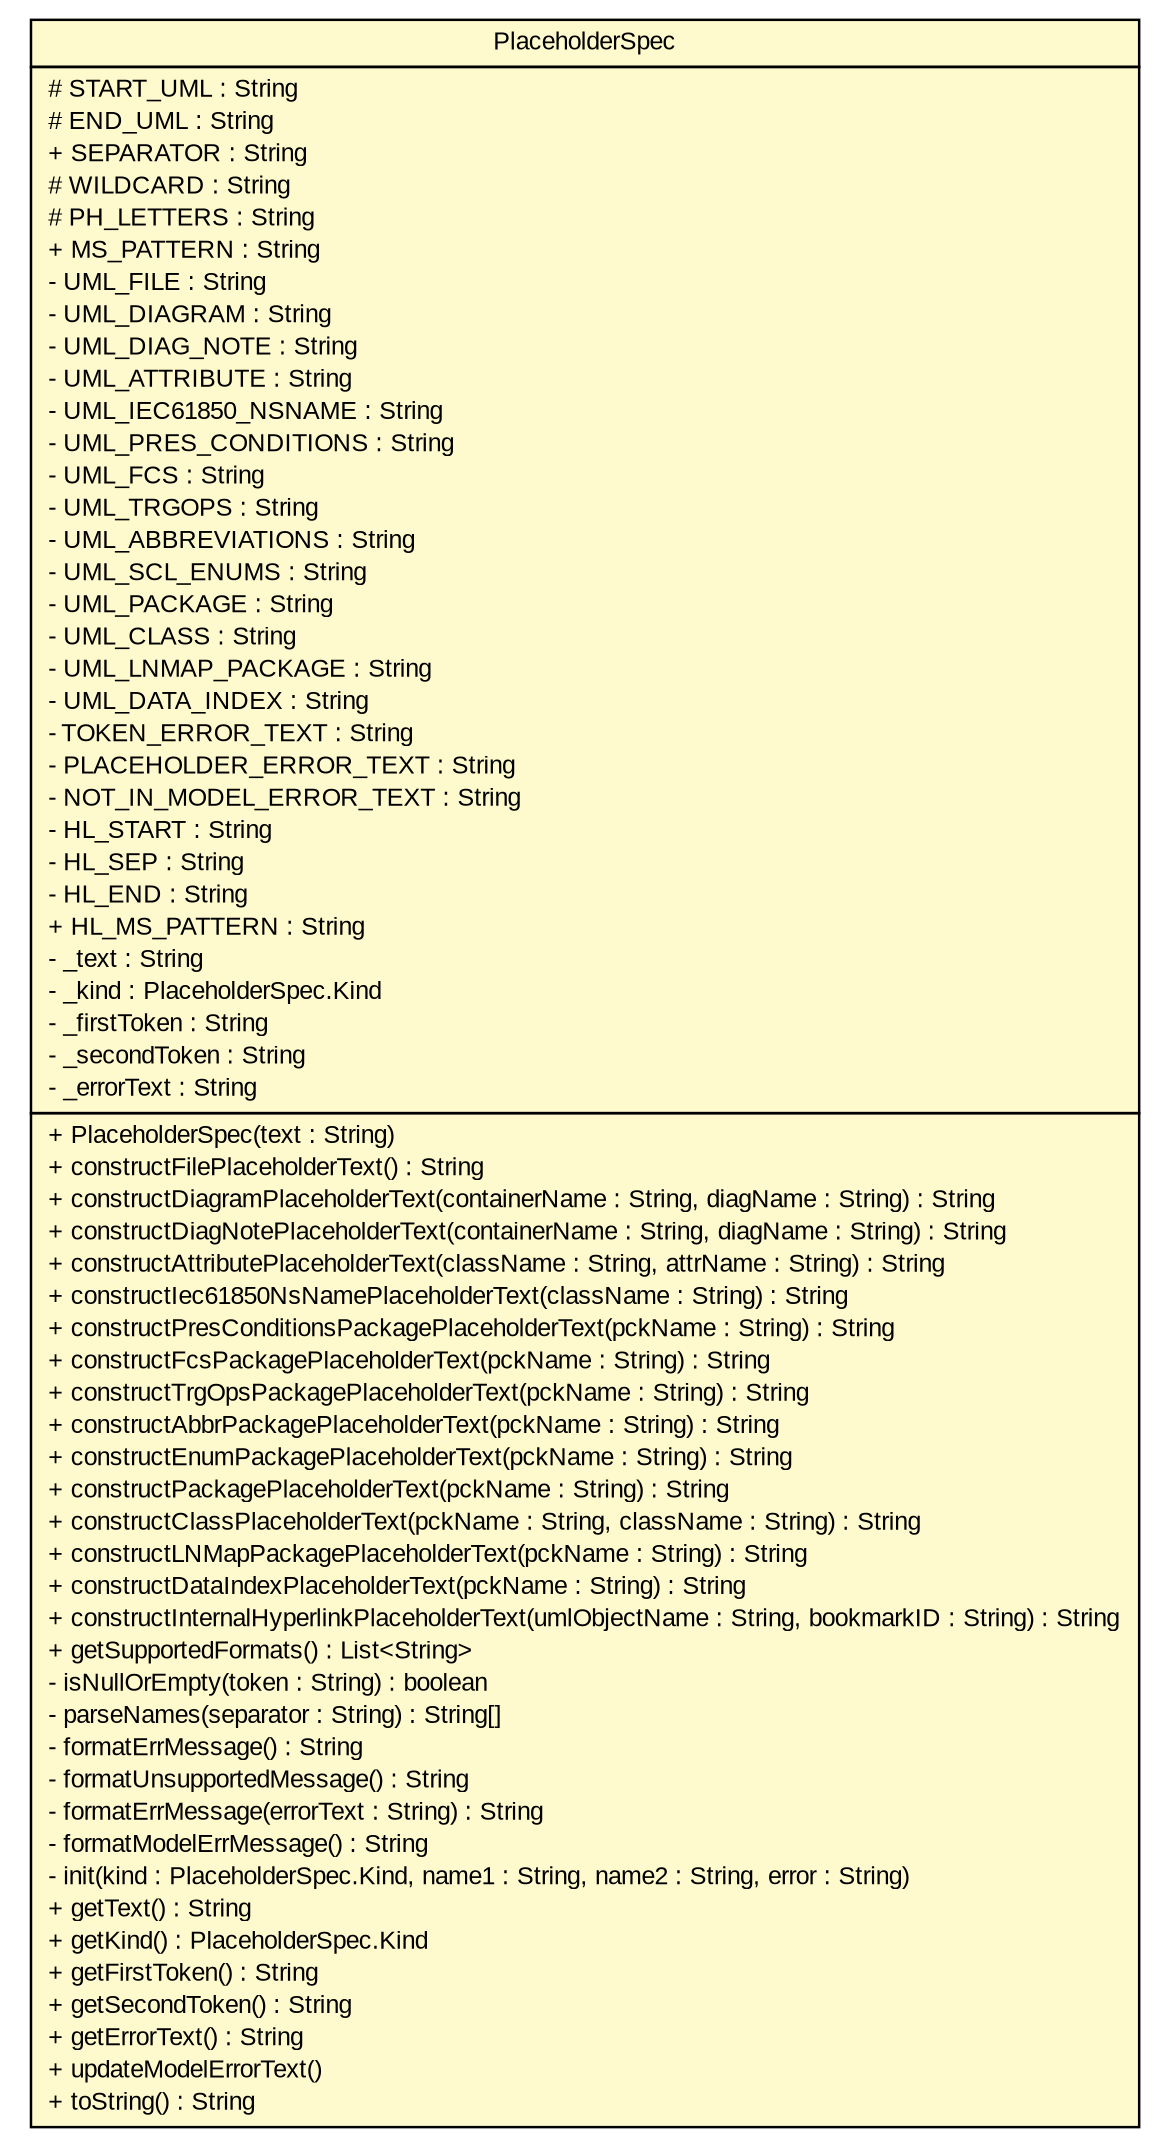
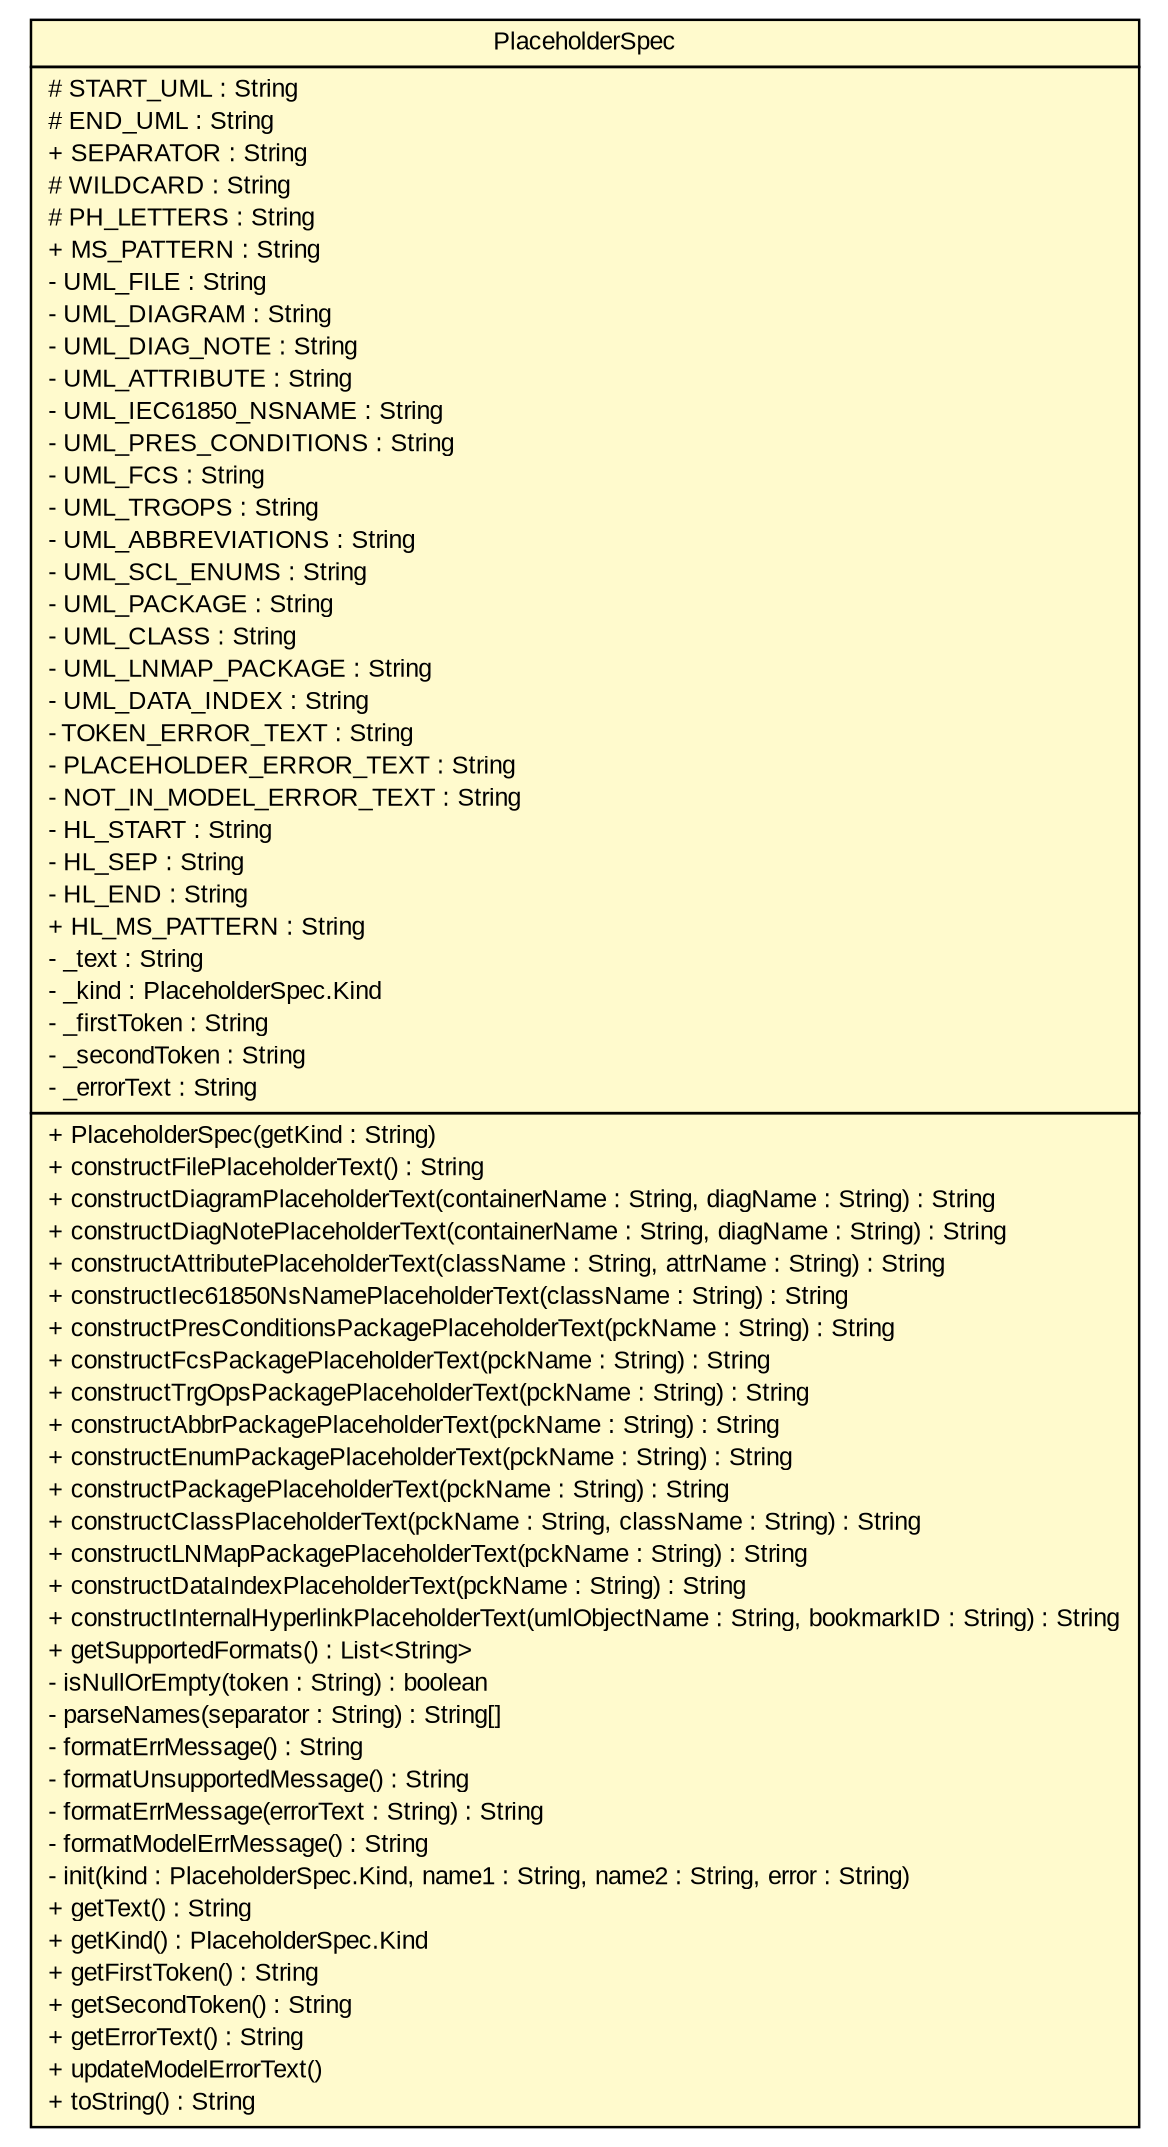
(222, 1135) -> (243, 1135)
